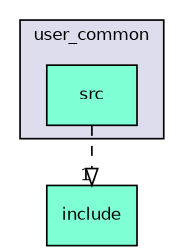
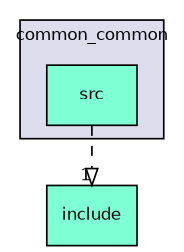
(92, 36) -> (92, 36)
